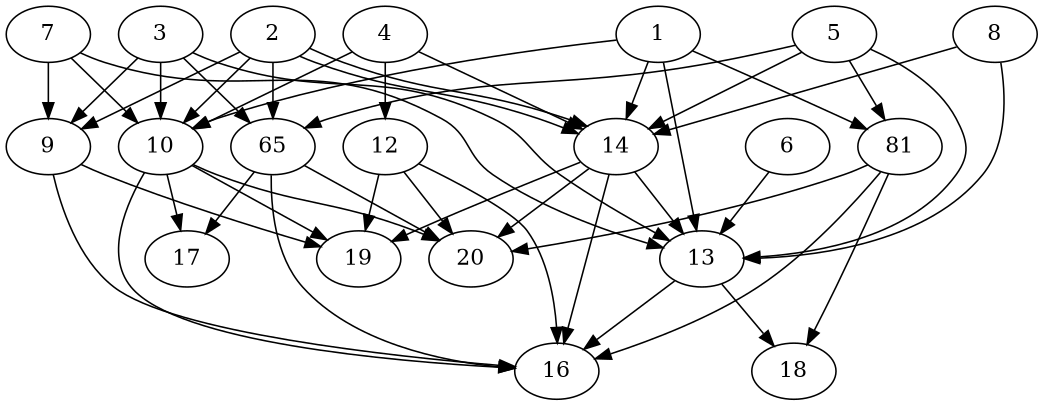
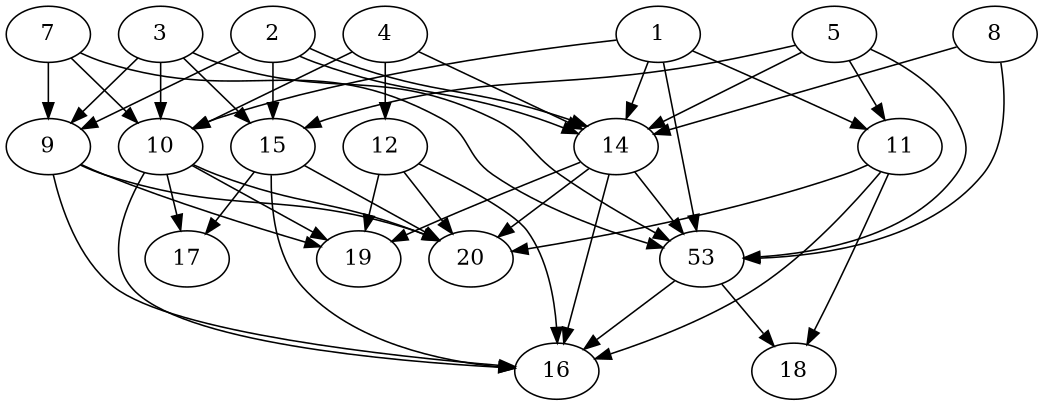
(209, 98) -> none
(273, 147) -> (273, 147)
(788, 147) -> none
(900, 147) -> (900, 147)
none -> (217, 199)
(702, 259) -> (702, 259)
